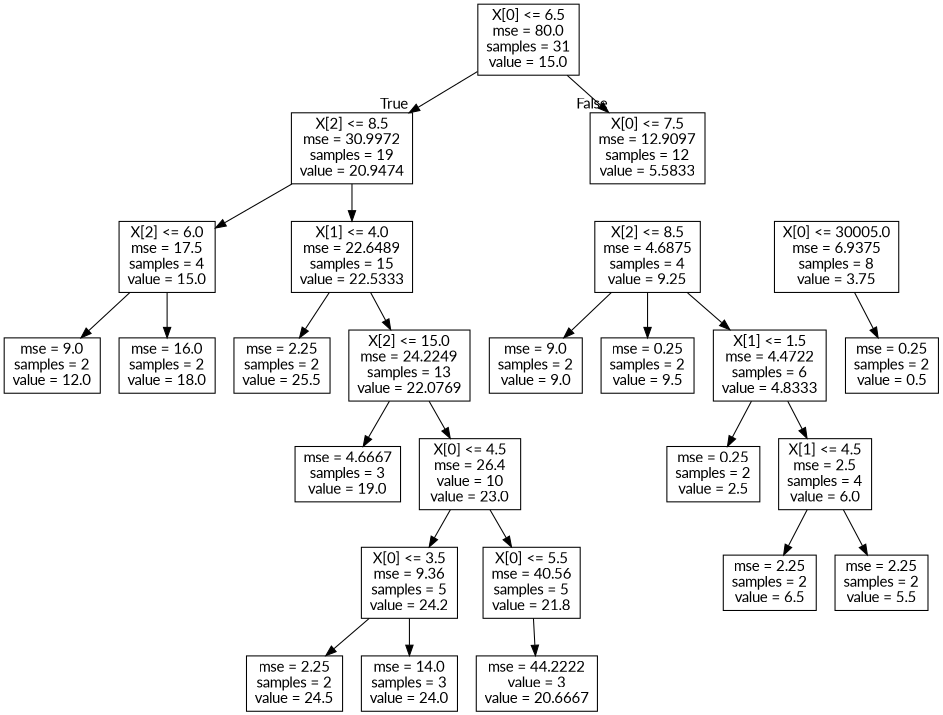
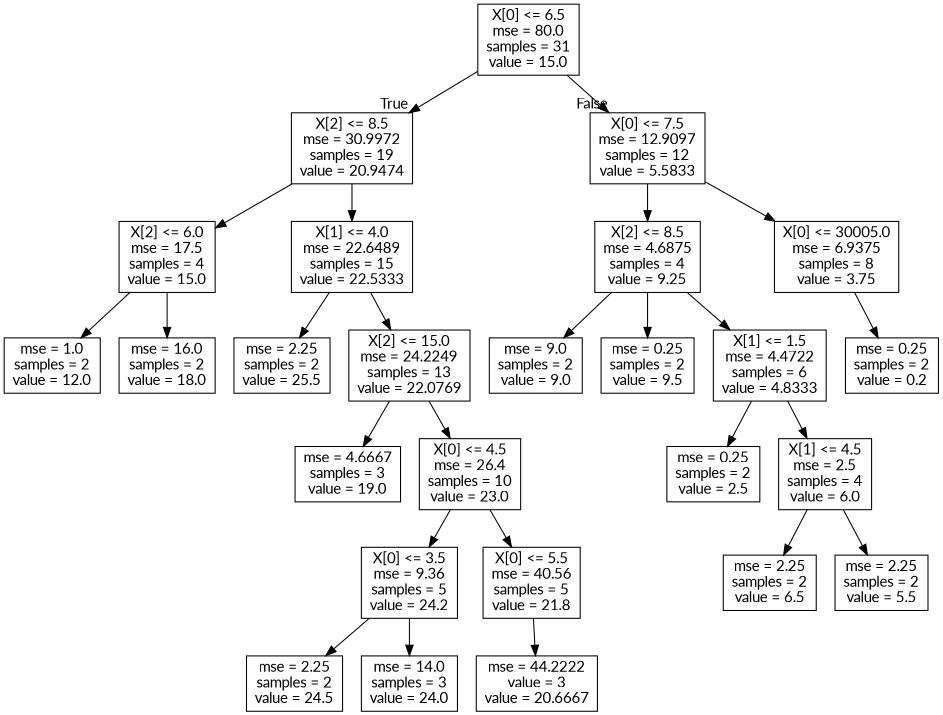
none -> (648, 197)
none -> (736, 199)
(52, 366) -> (52, 366)
(892, 366) -> (892, 366)
(470, 474) -> (470, 474)
